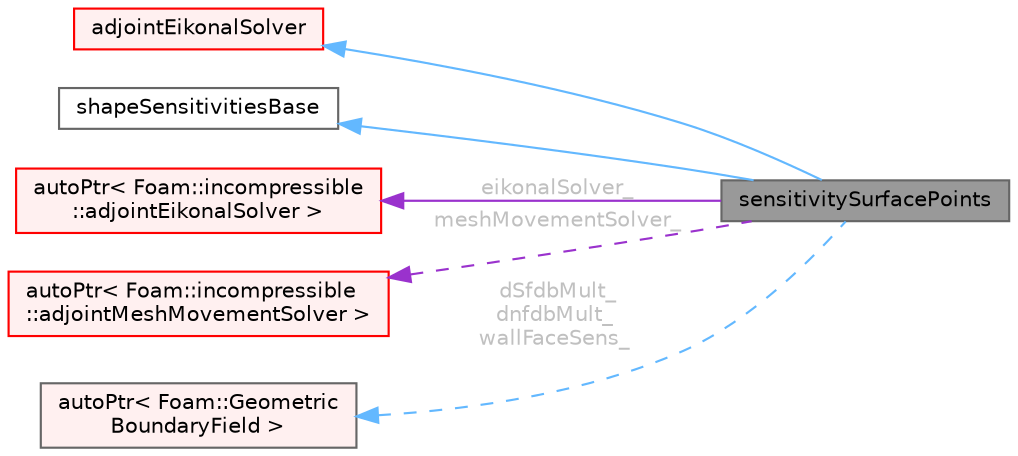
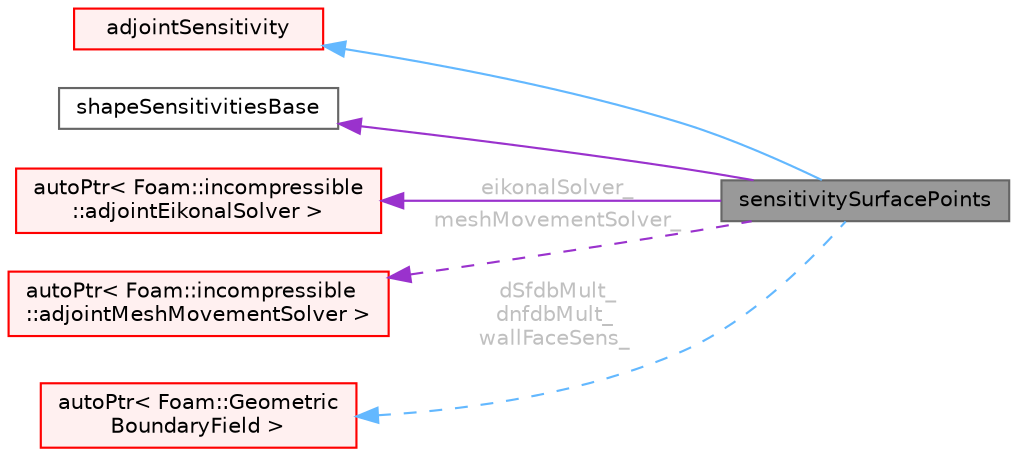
(199, 29) -> (199, 29)
(558, 151) -> (558, 151)
(199, 415) -> (199, 415)
